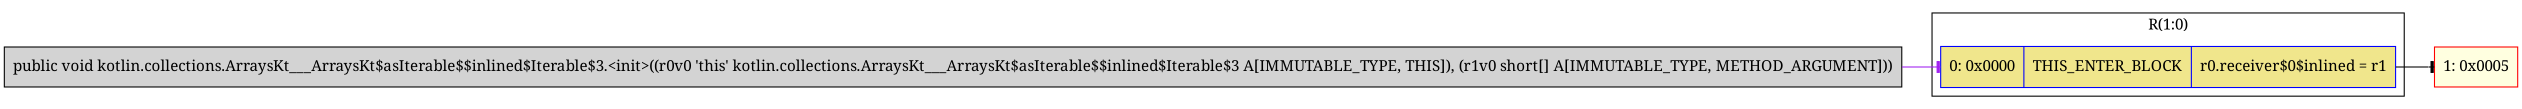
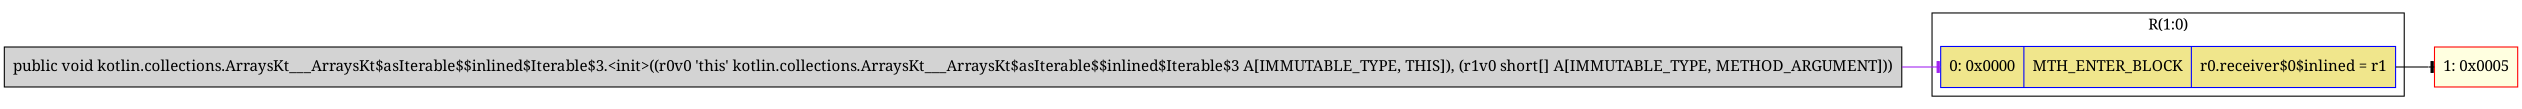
(2108, 66) -> (2108, 66)
